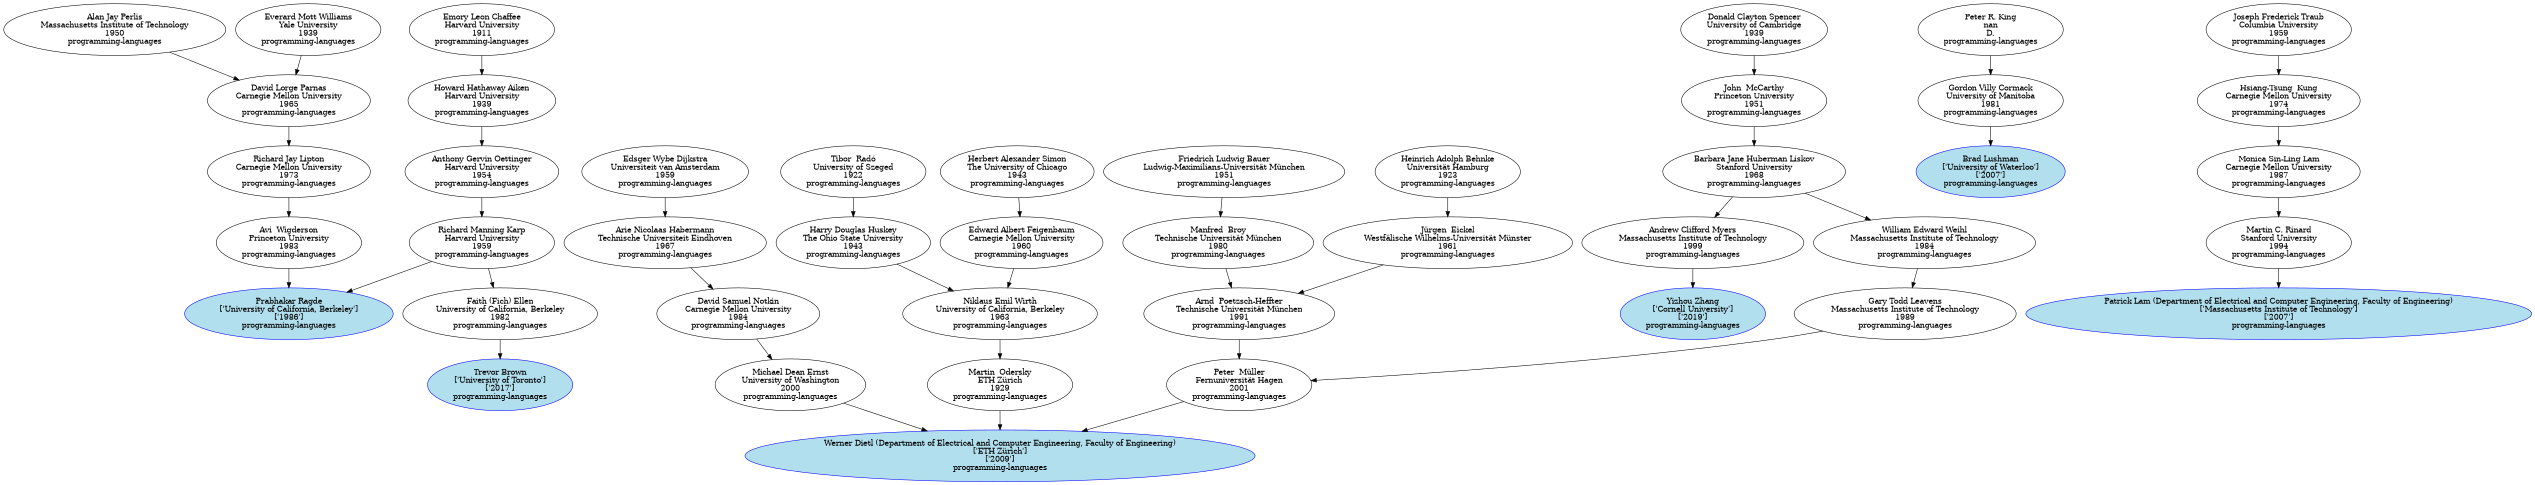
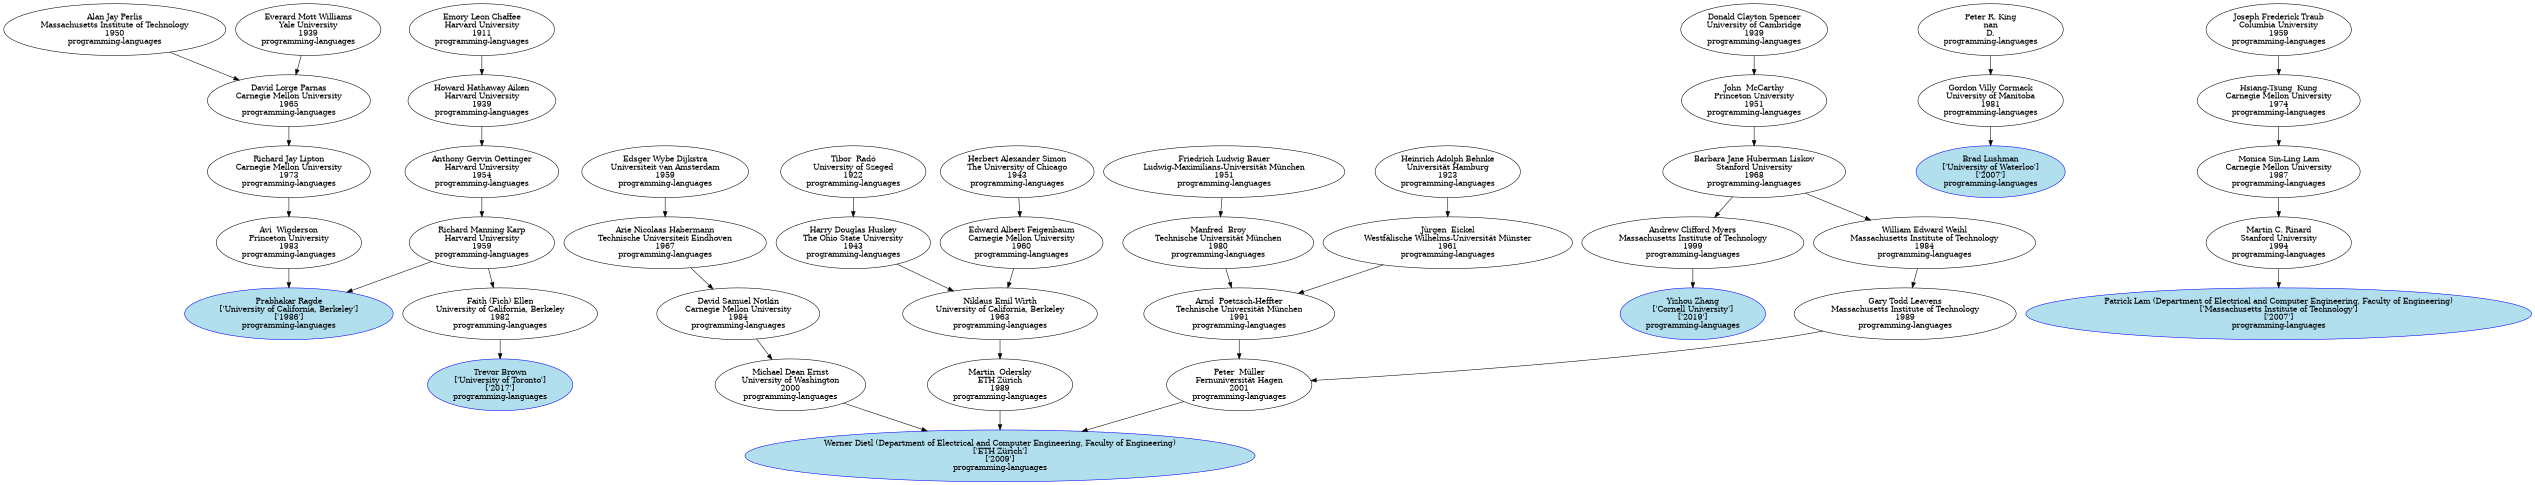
(1000, 385) -> (1000, 385)
